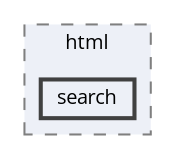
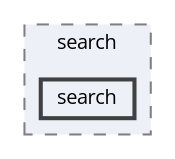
(88, 44) -> (88, 44)
